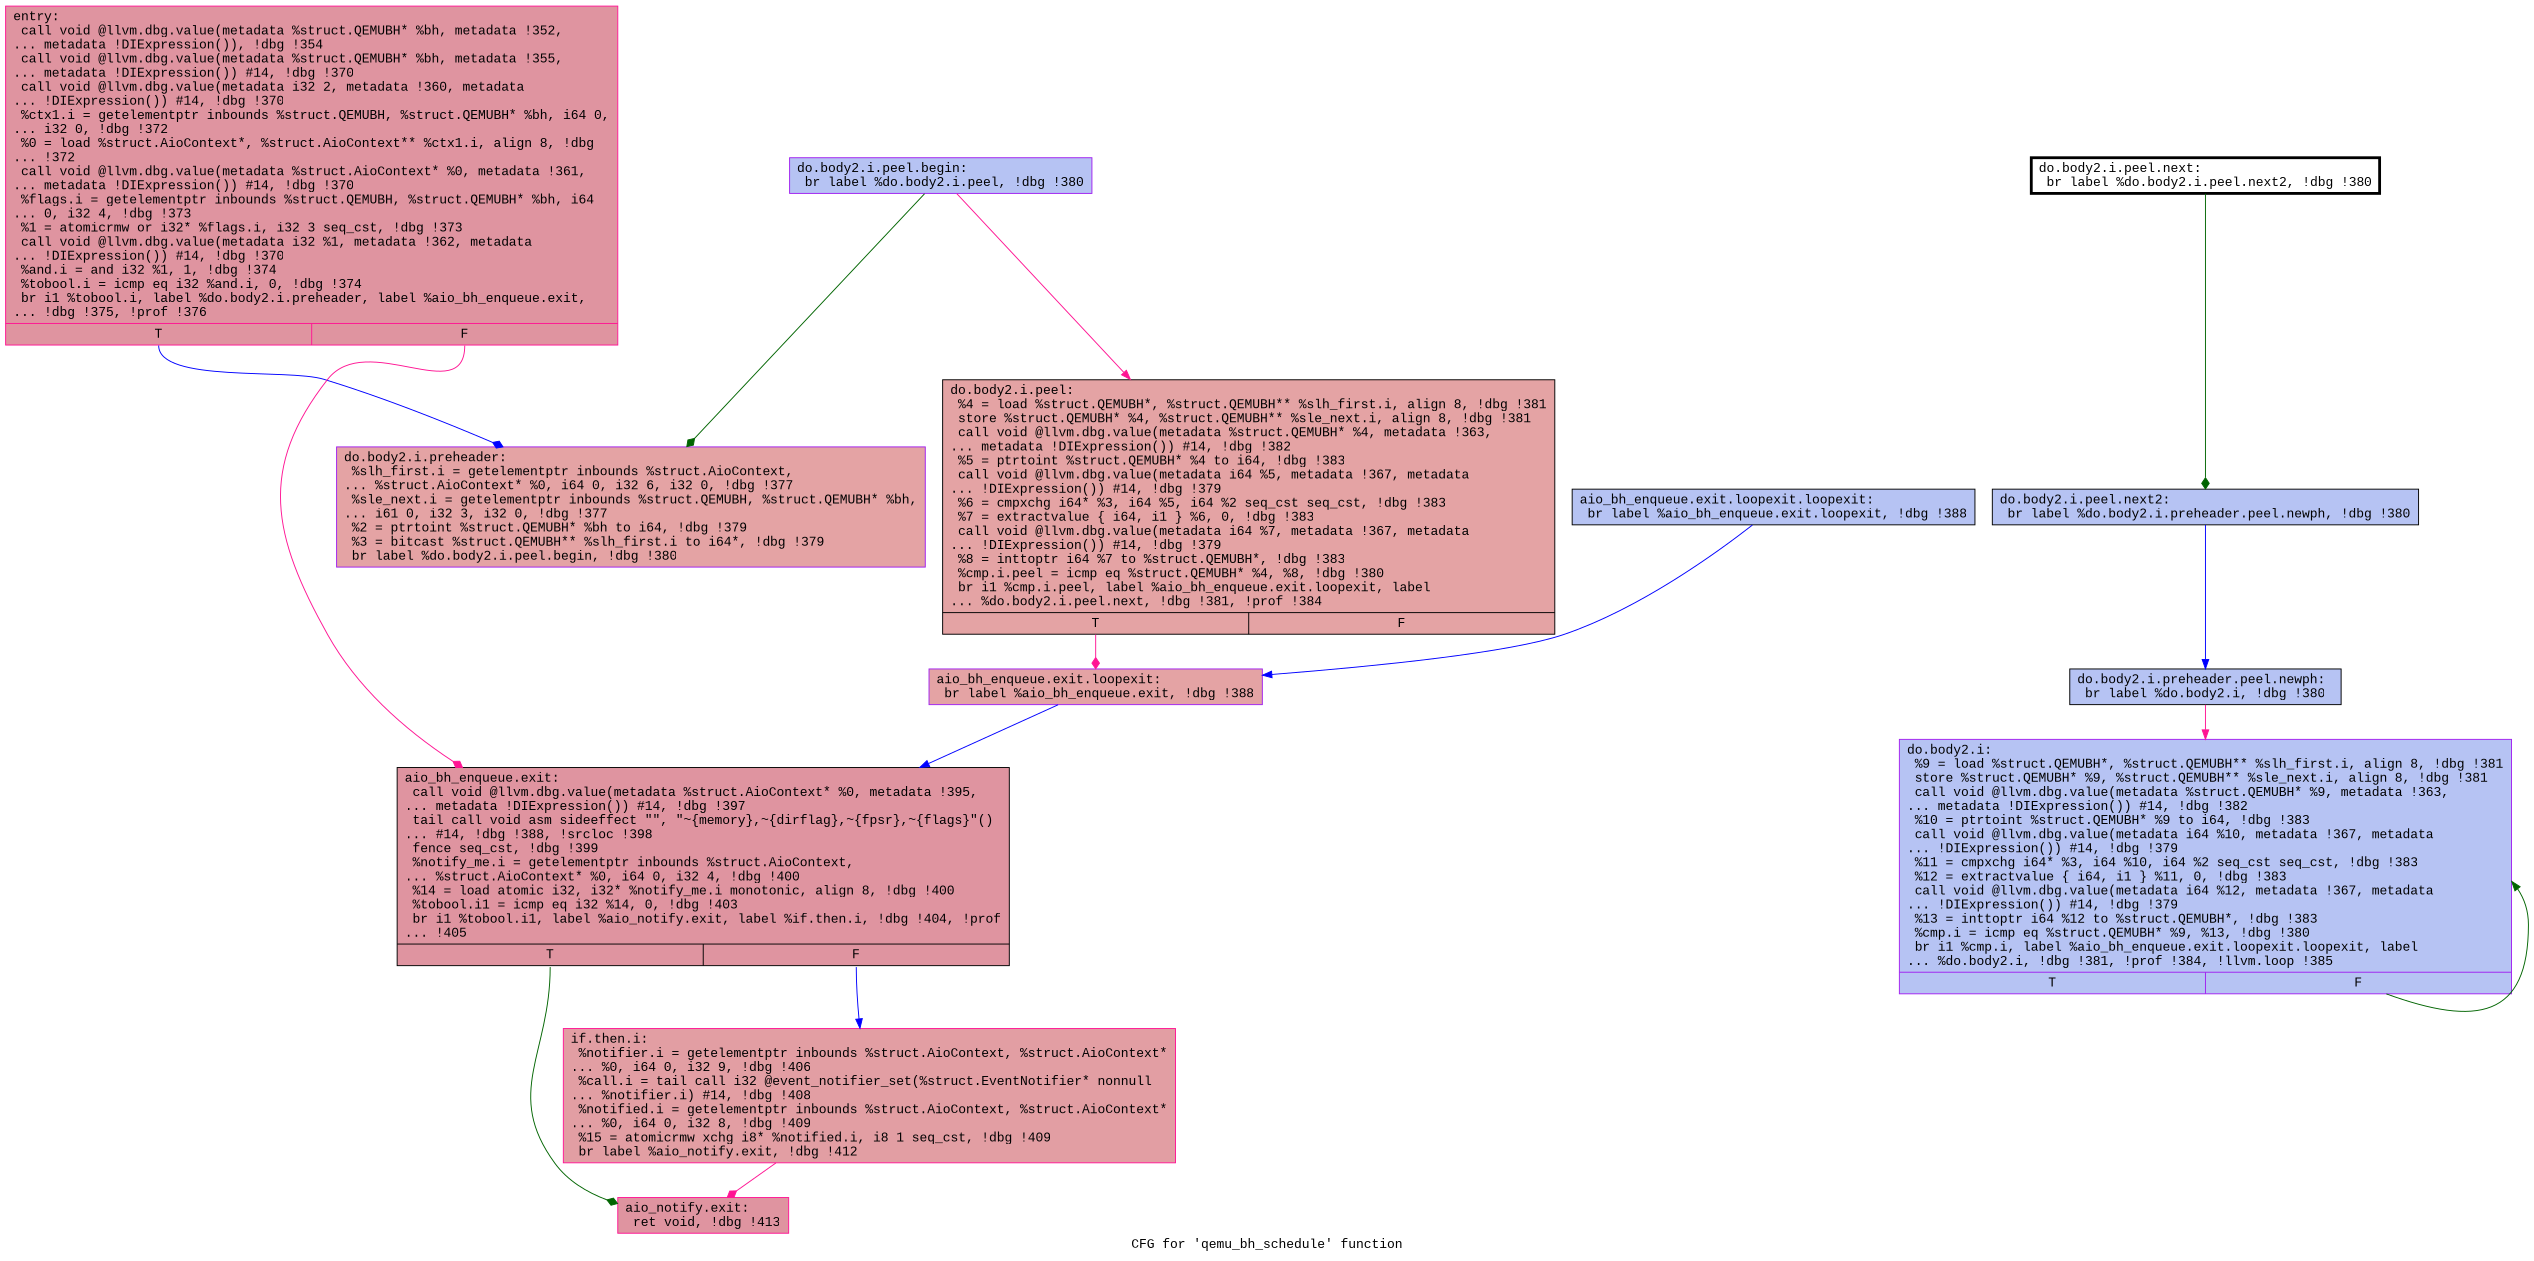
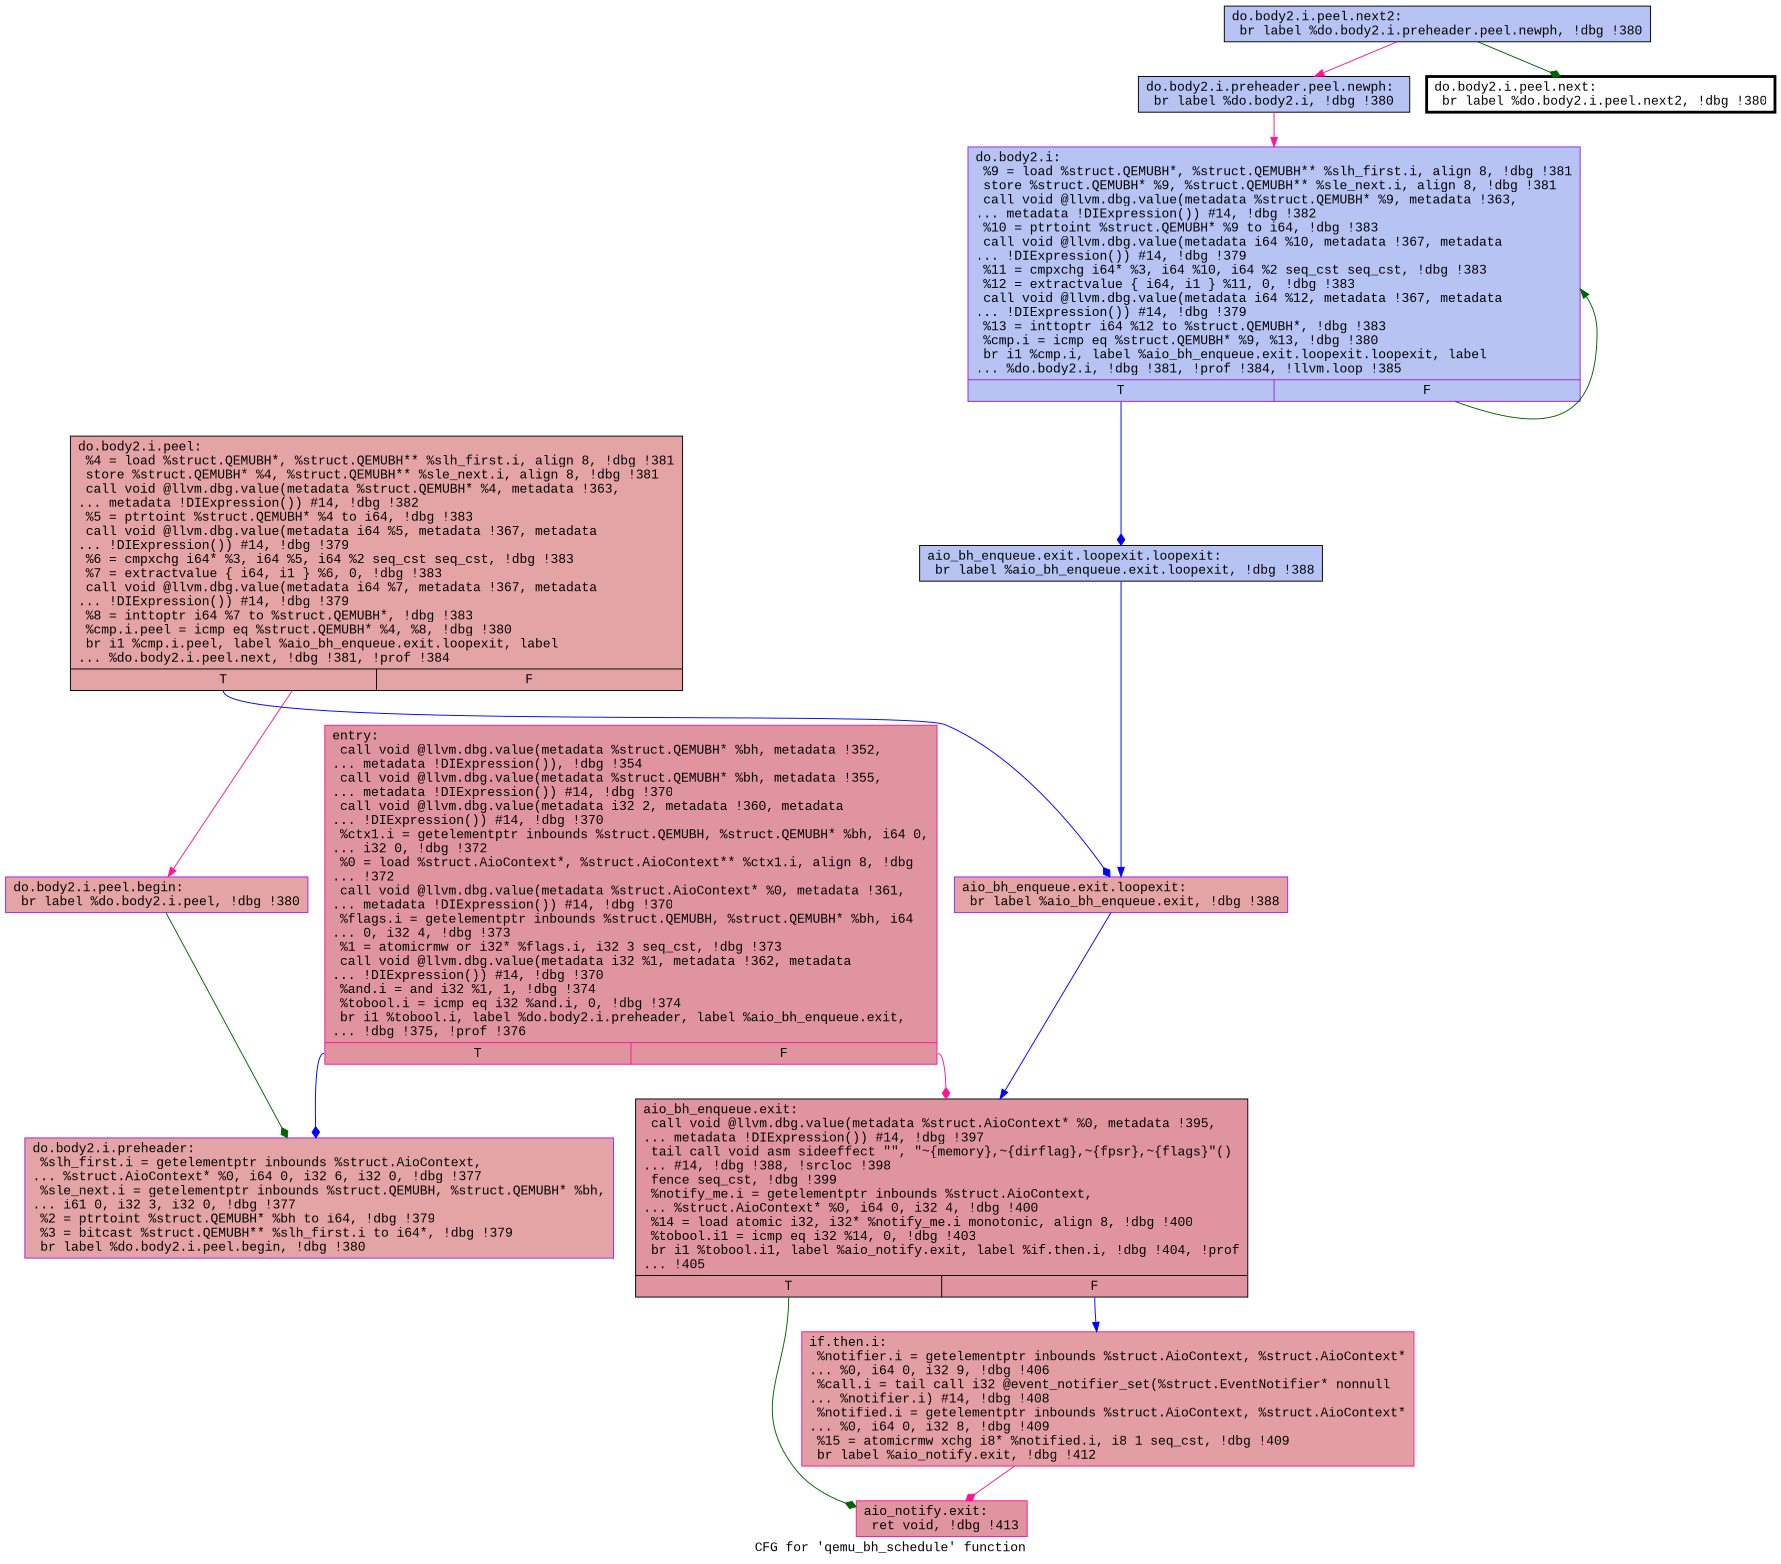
(941, 176) -> (157, 895)
(1040, 283) -> (233, 780)
(2205, 336) -> (1514, 57)
none -> (1121, 468)
(2205, 592) -> (1360, 57)
(1096, 646) -> (691, 718)
